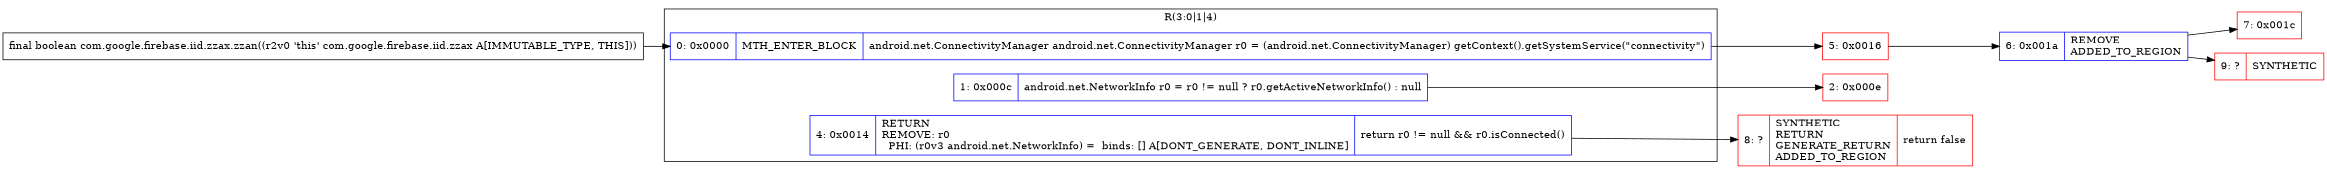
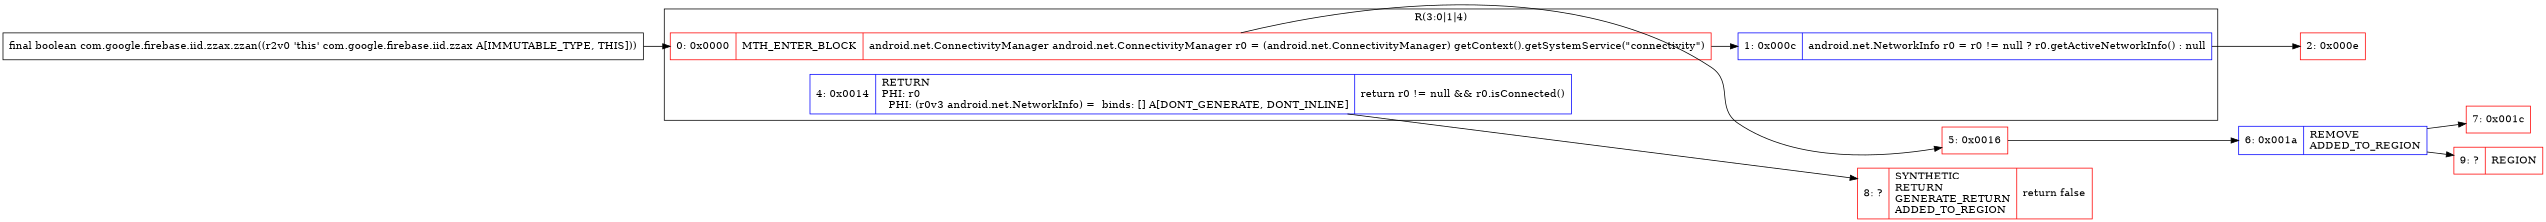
(1191, 46) -> (1191, 46)
none -> (1721, 46)
(2285, 66) -> (2514, 160)
(918, 135) -> (903, 94)
